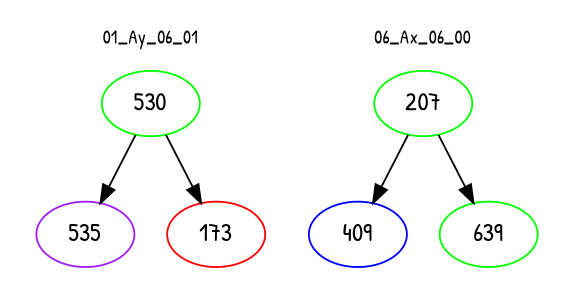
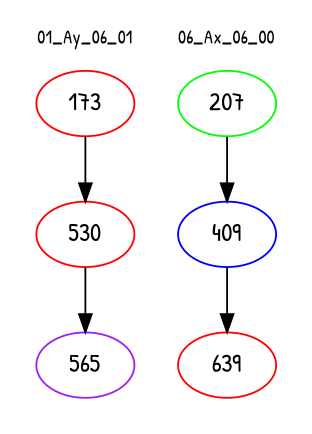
(151, 104) -> (85, 234)
(179, 161) -> (85, 160)
(452, 161) -> (227, 291)
(85, 234) -> (85, 365)
(489, 234) -> (227, 365)
